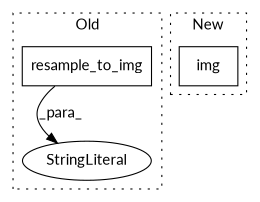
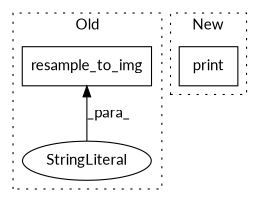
(209, 66) -> (209, 66)
(38, 110) -> (87, 119)
